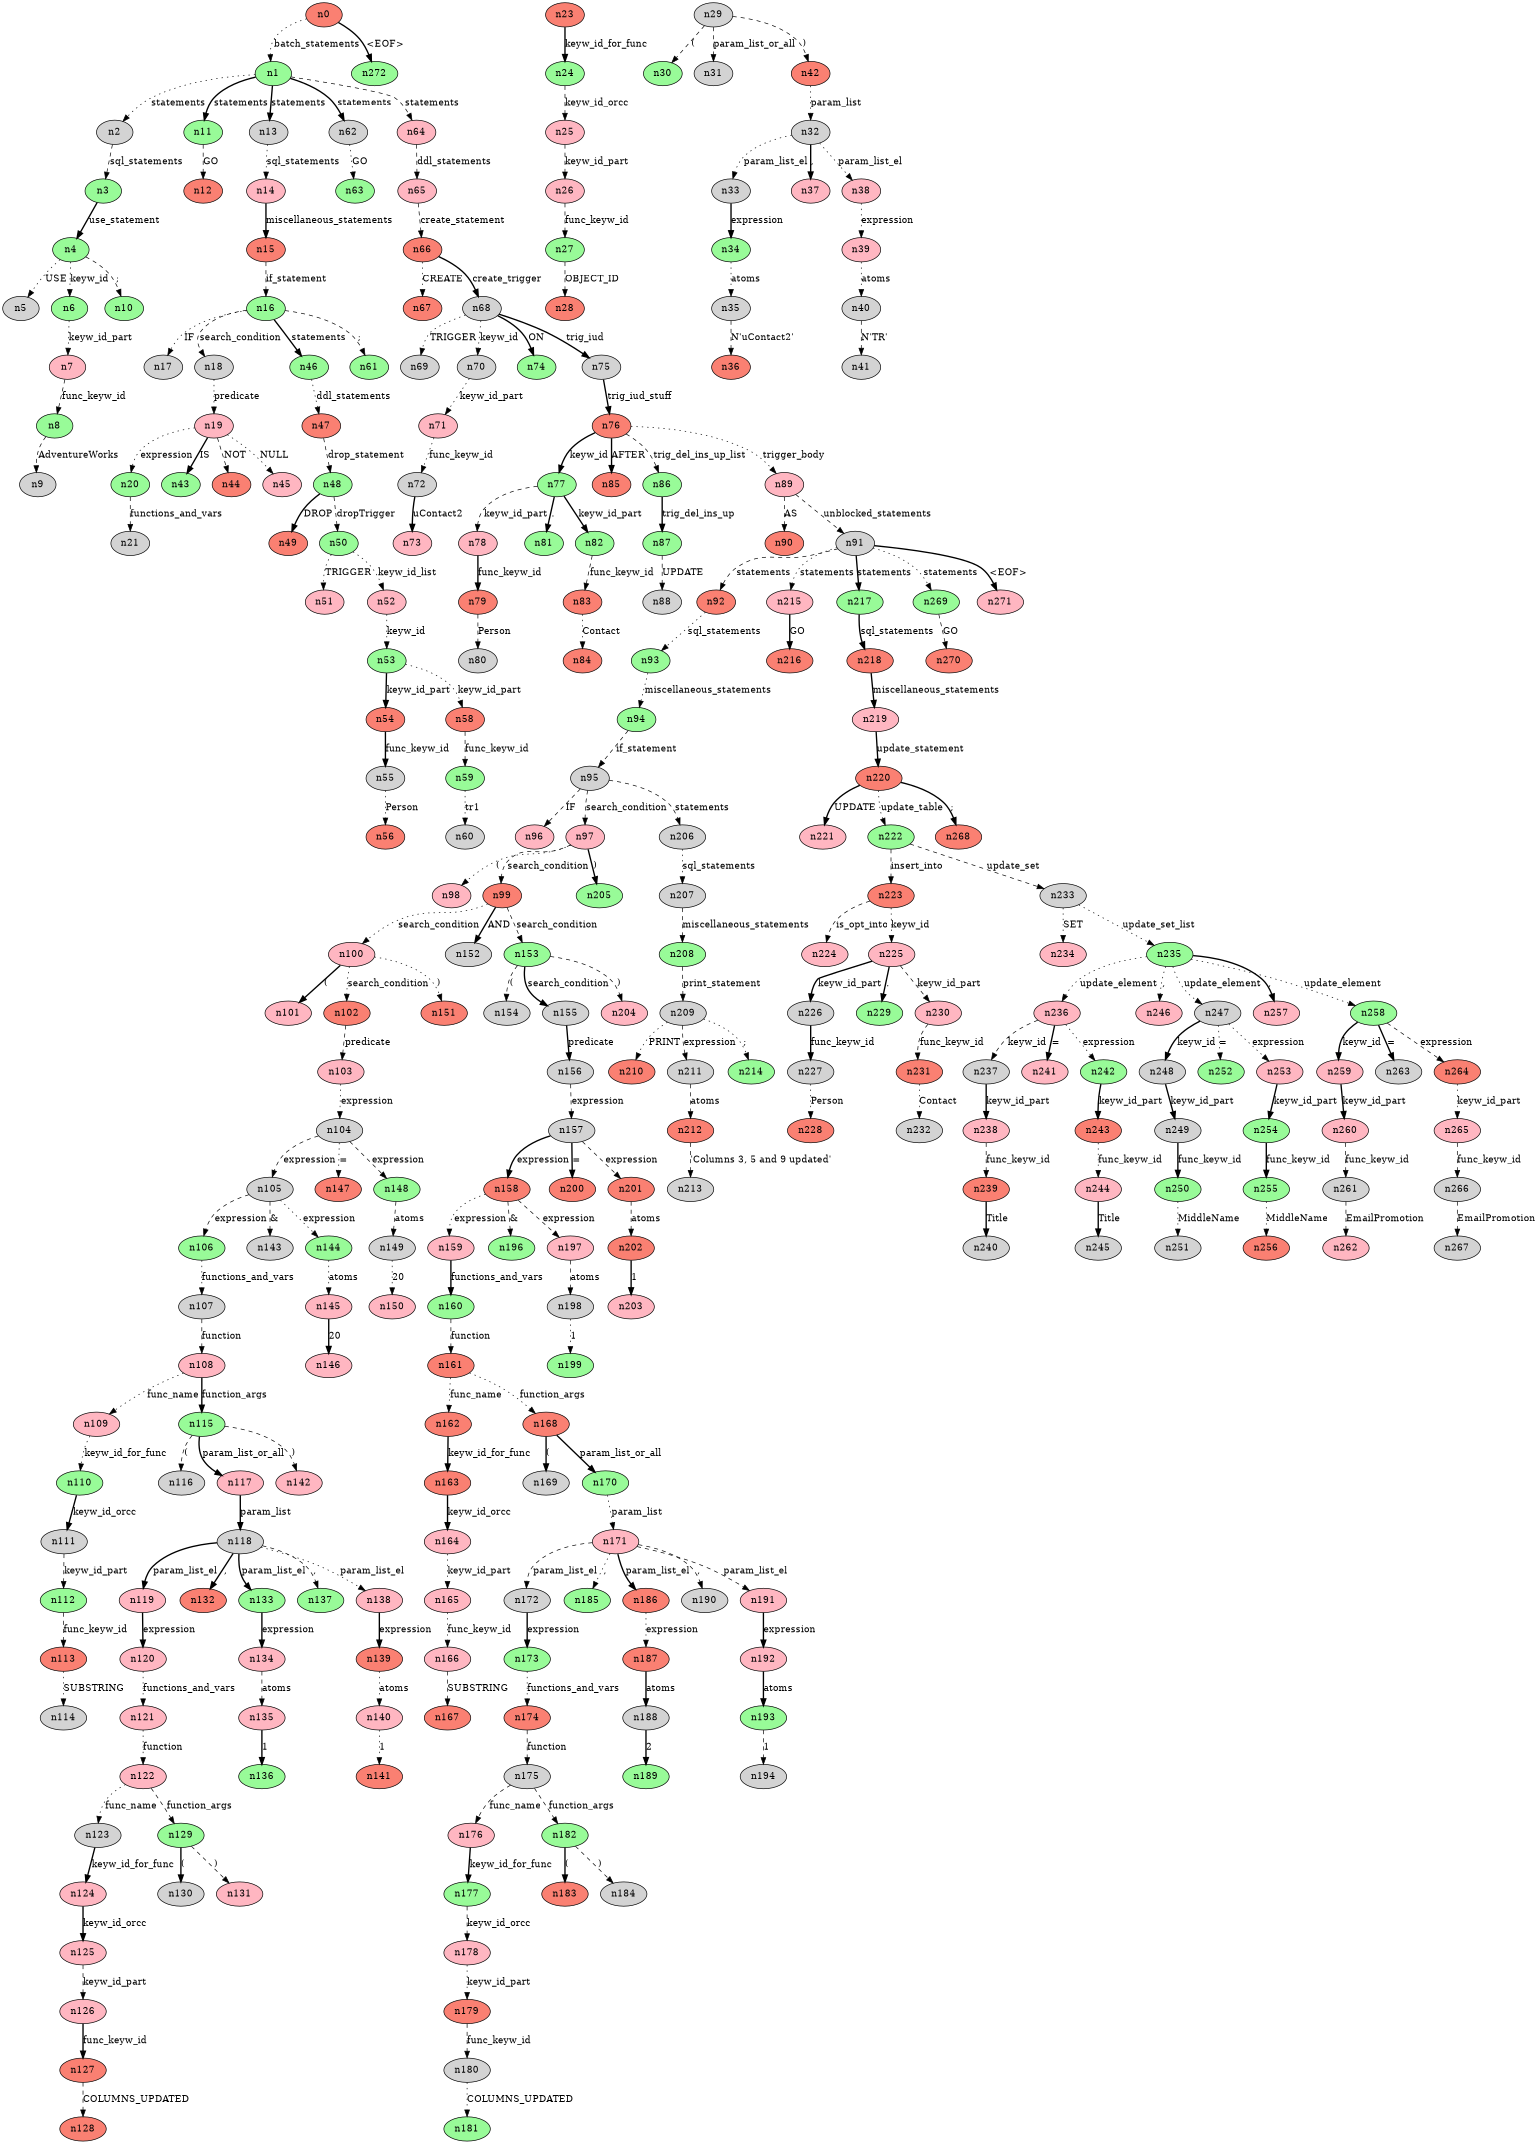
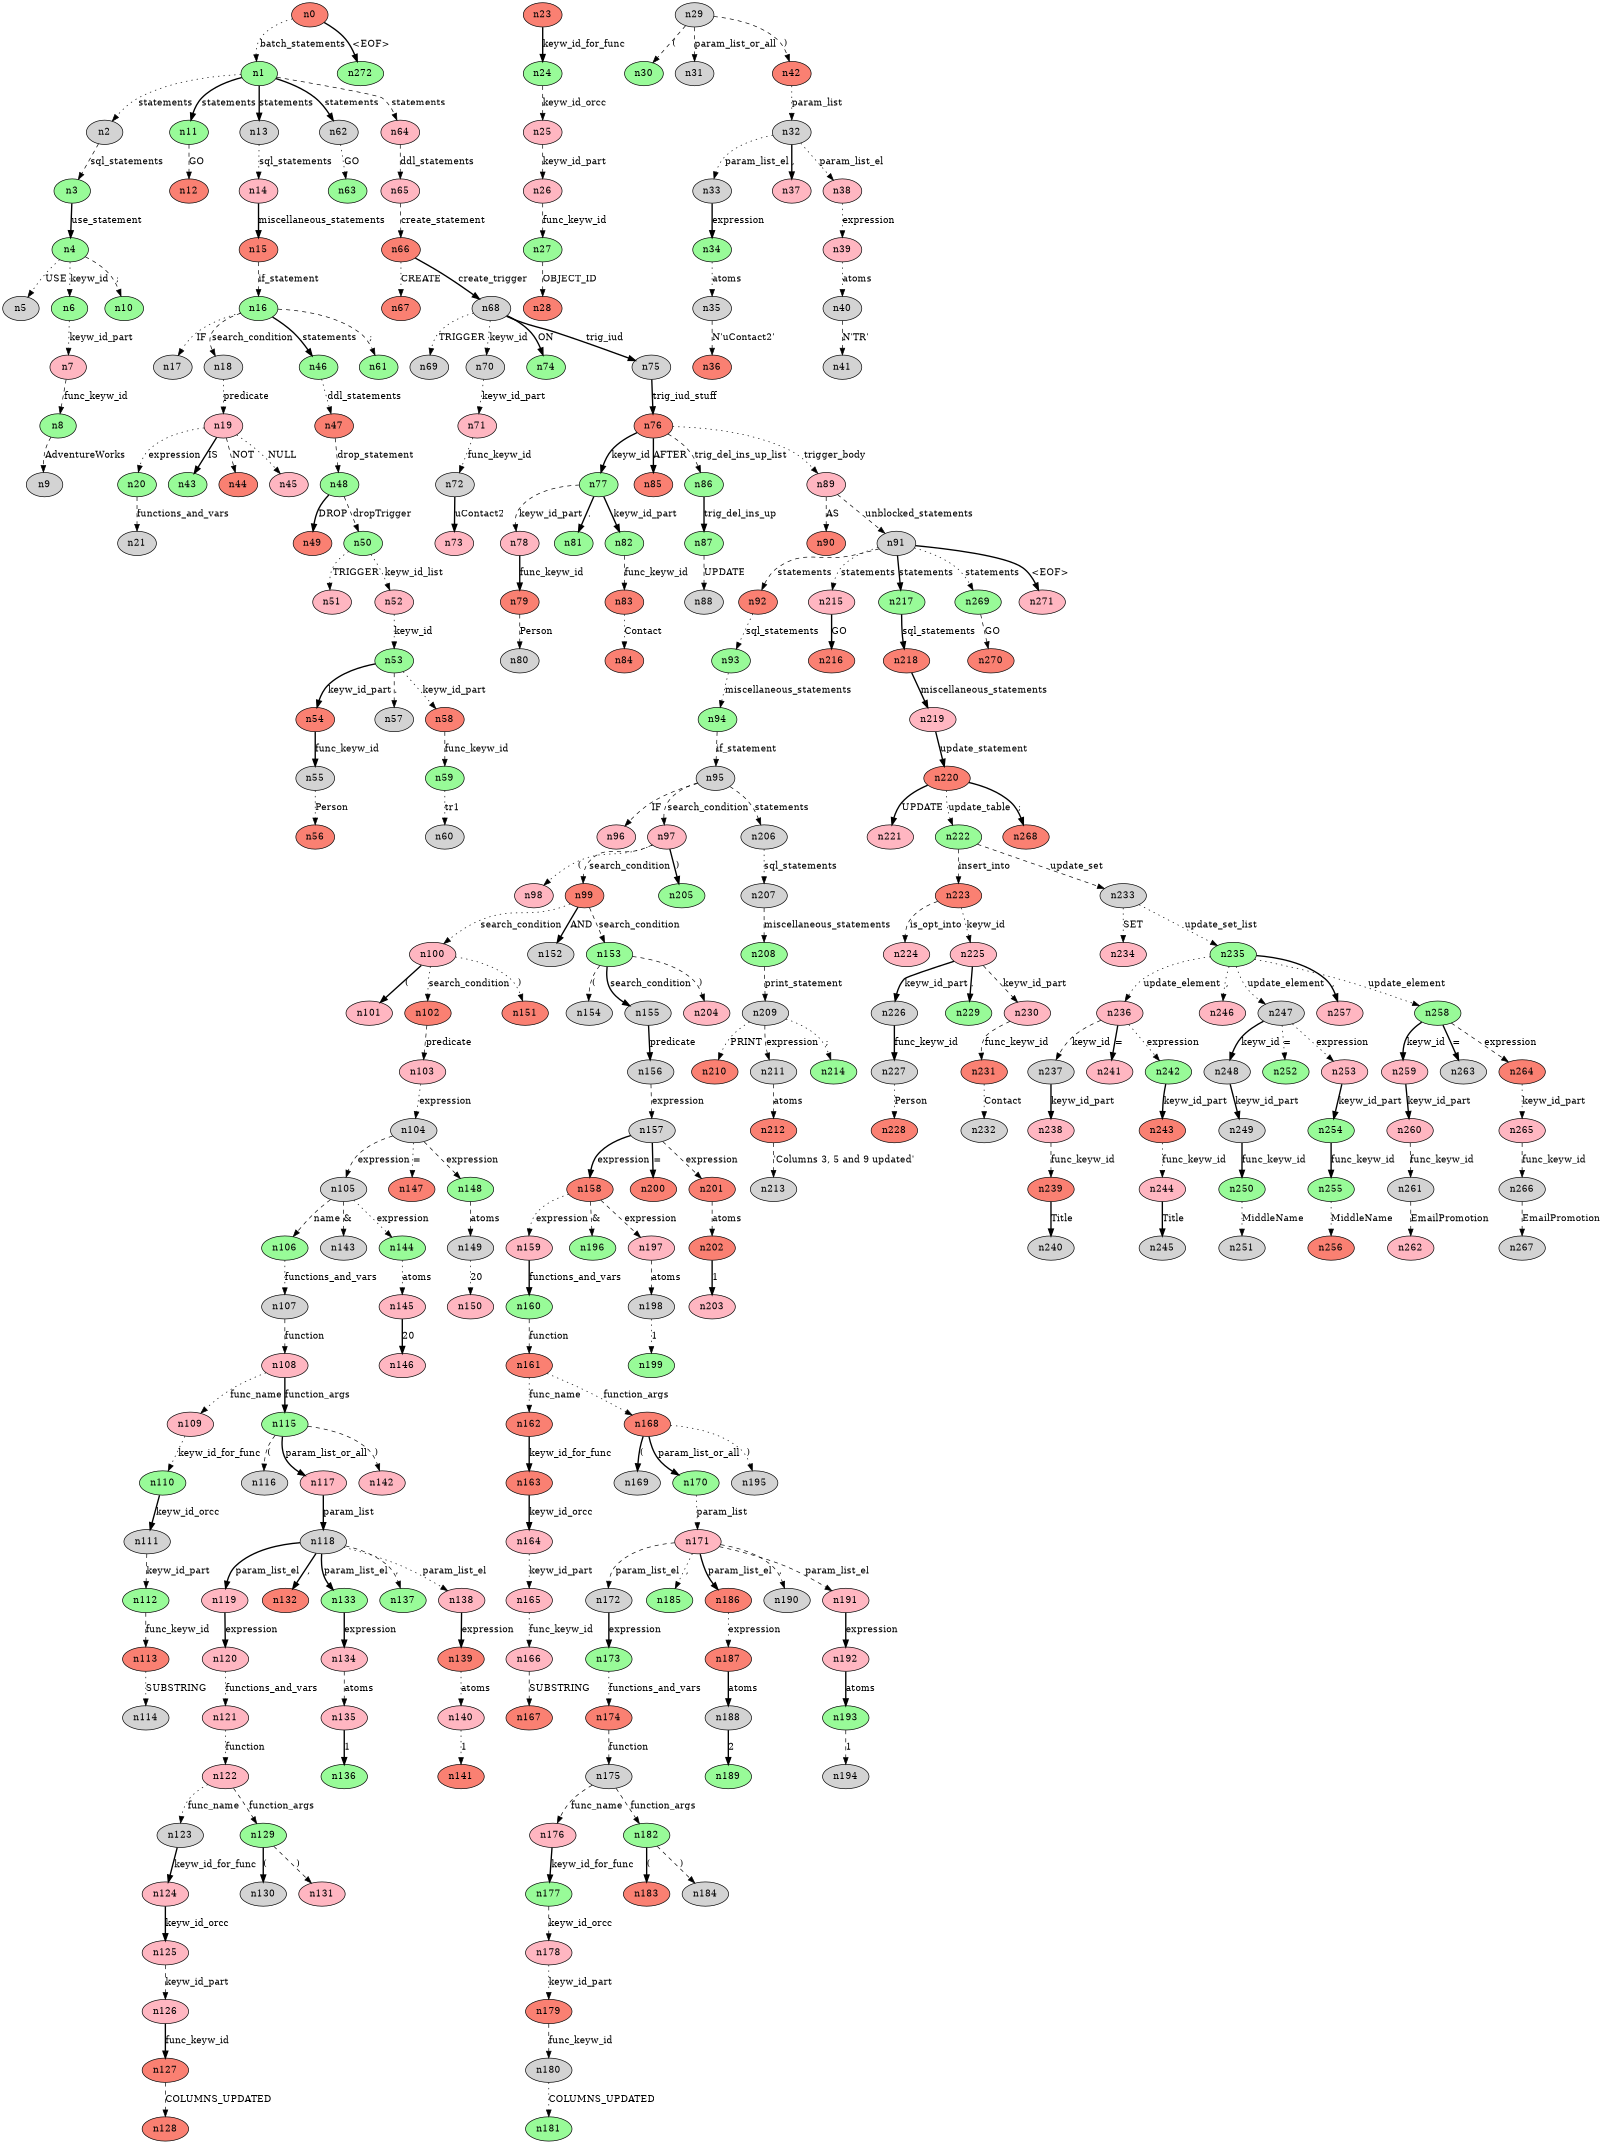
none -> (394, 720)
(241, 1219) -> (327, 1219)
none -> (755, 1483)
